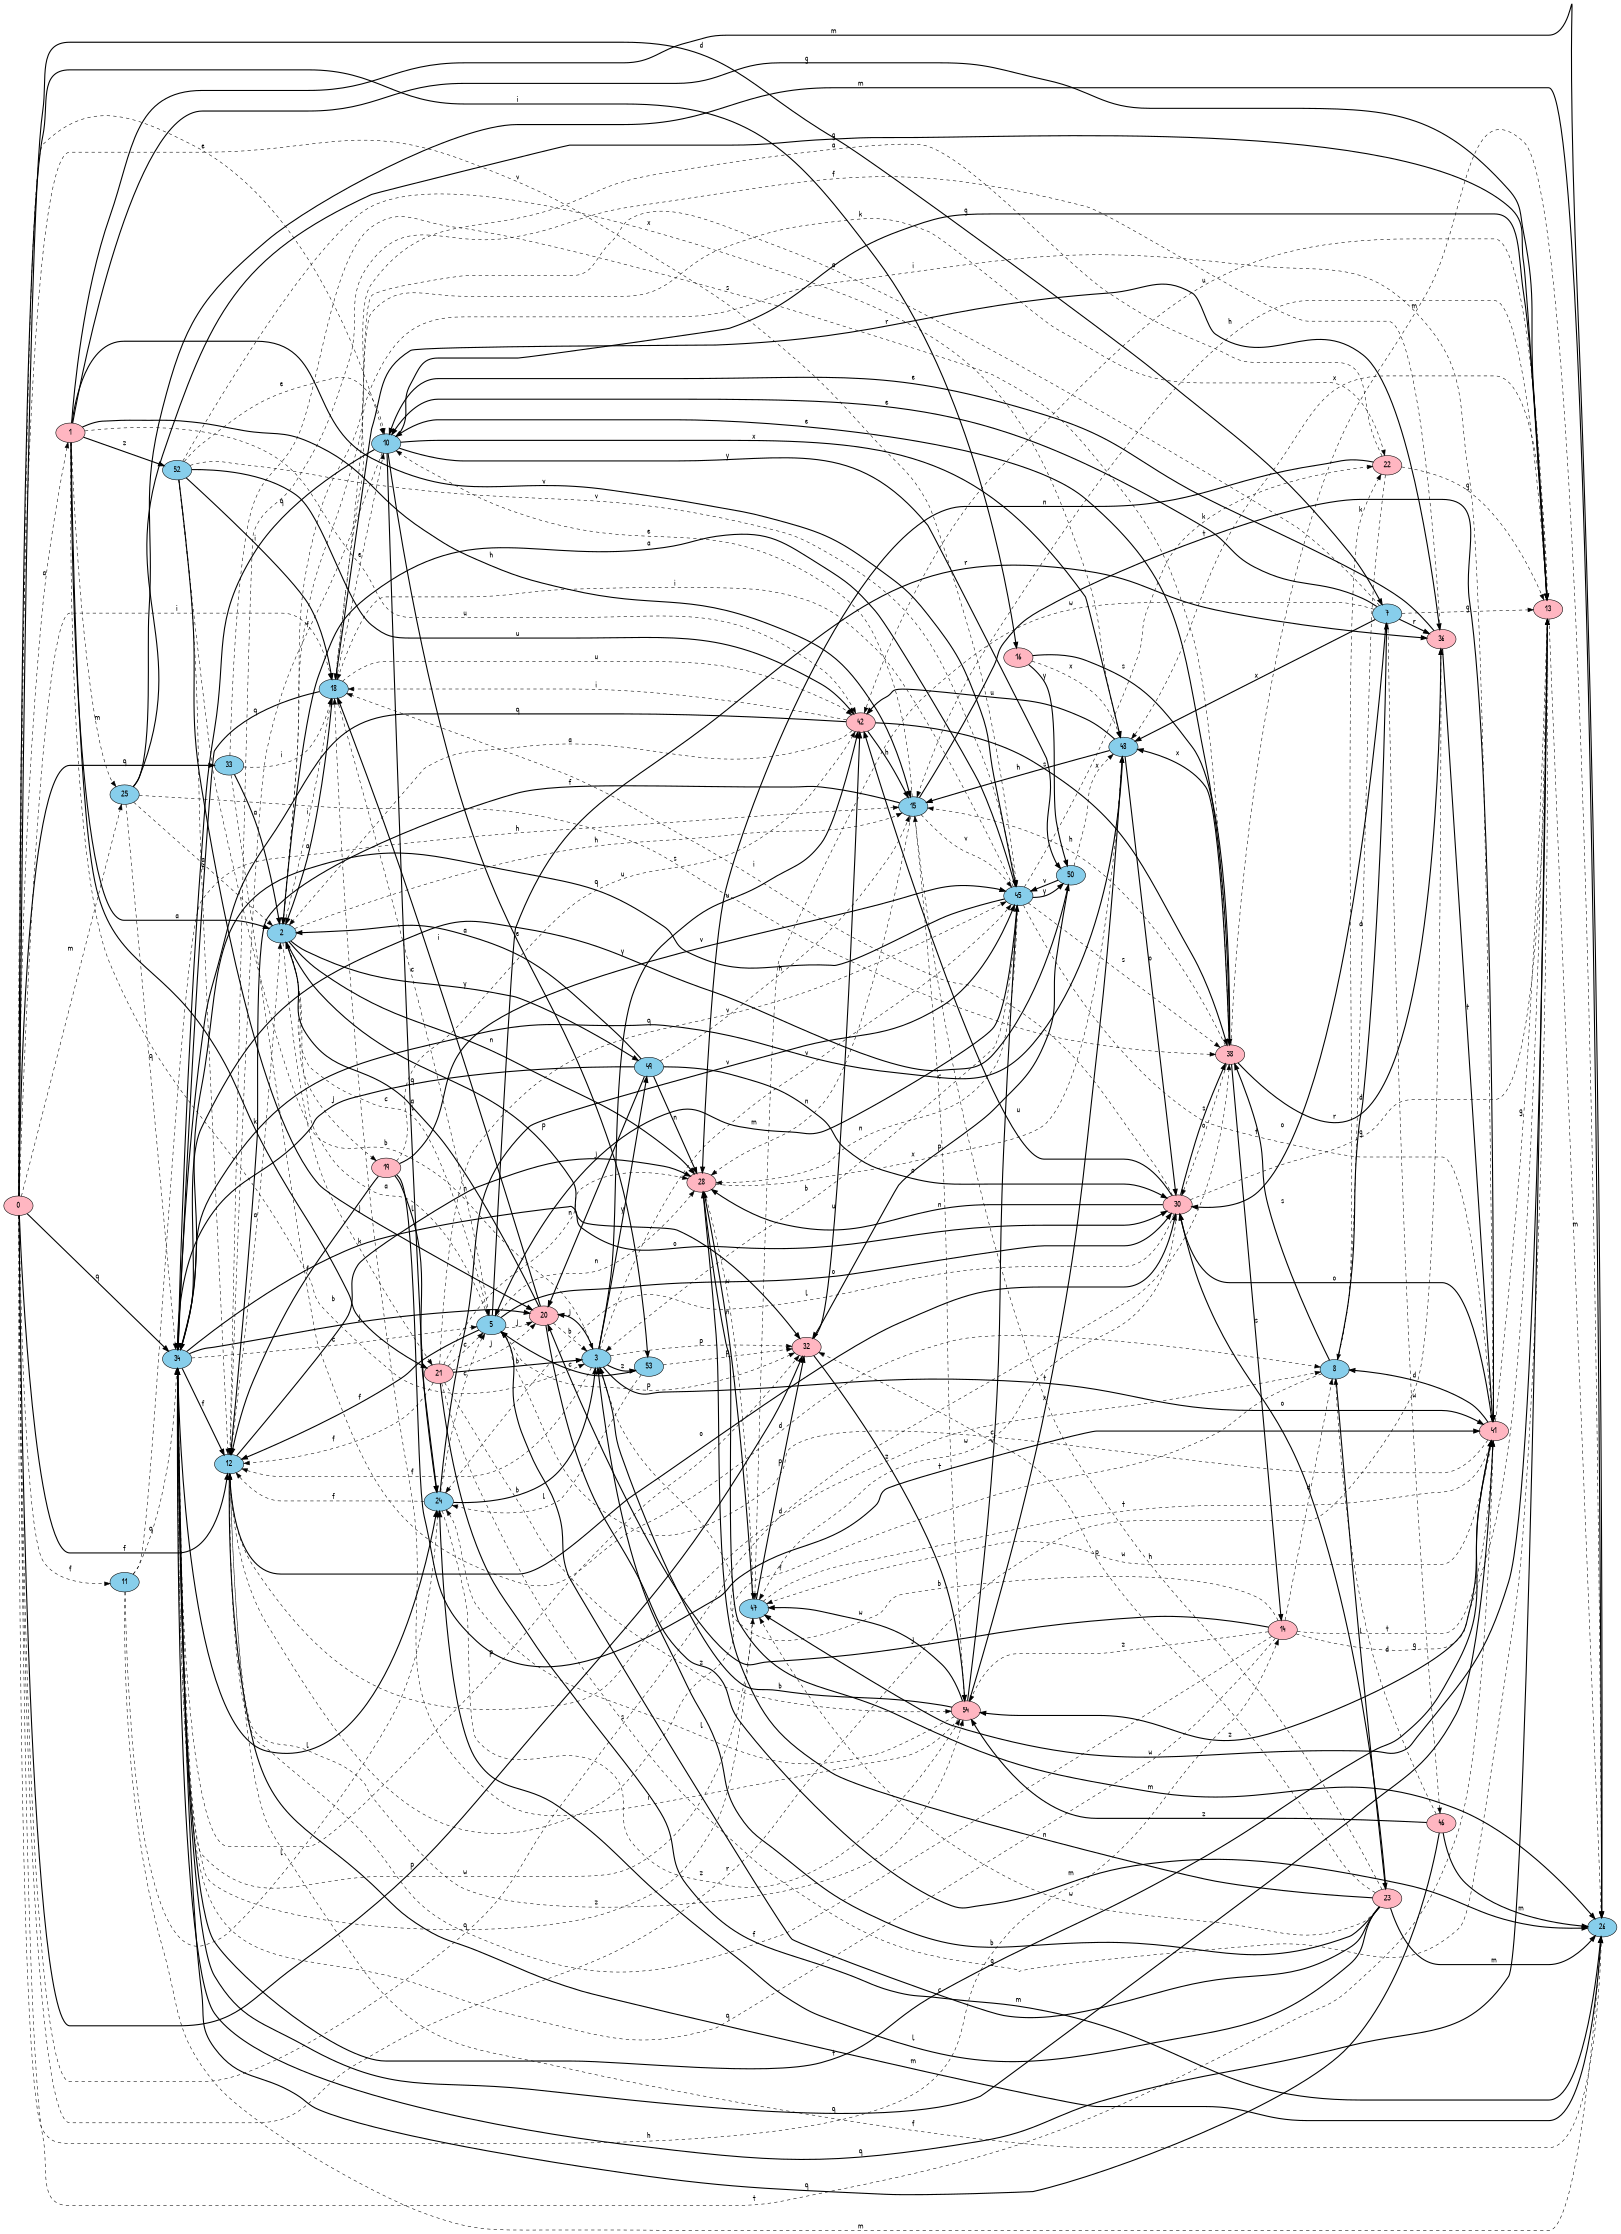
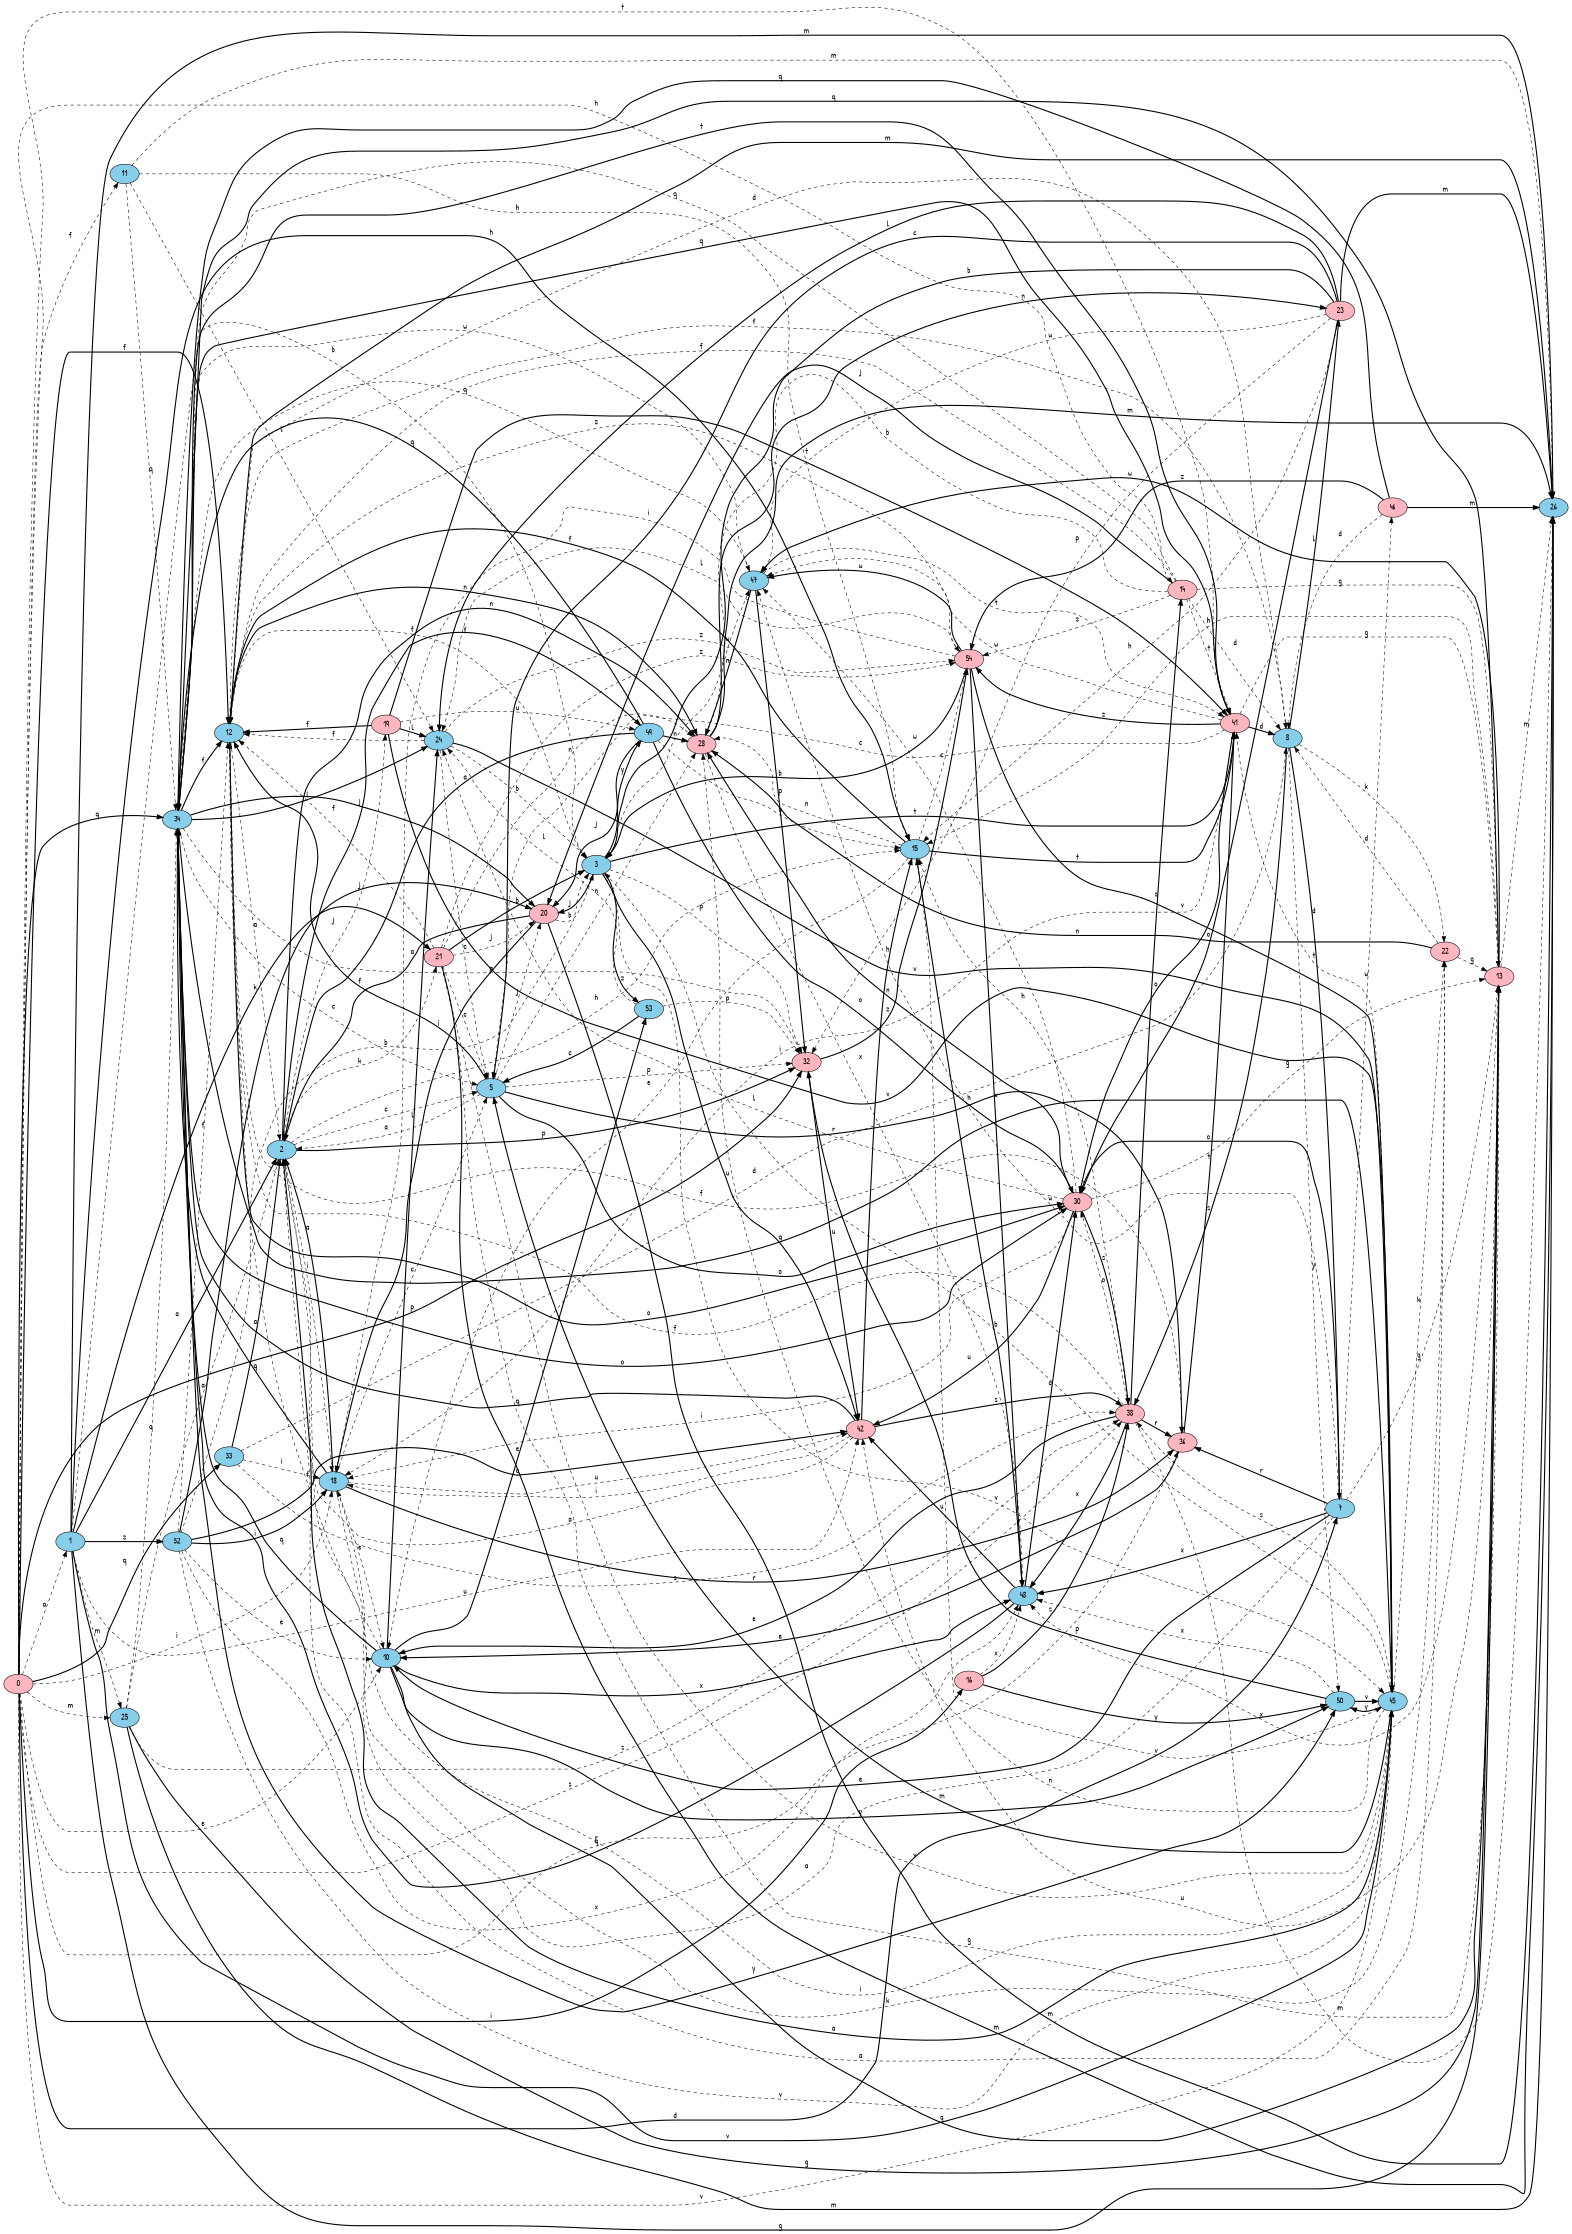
(70, 433) -> (70, 1542)
(579, 901) -> (509, 712)
none -> (1310, 1217)
(556, 1474) -> (520, 796)
(808, 1757) -> (873, 352)
(743, 2103) -> (504, 1247)
